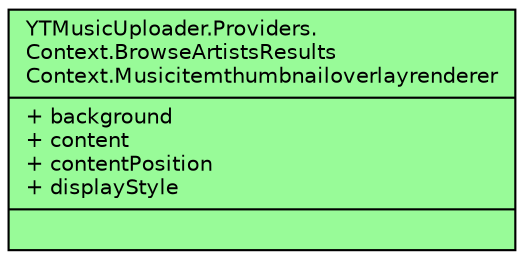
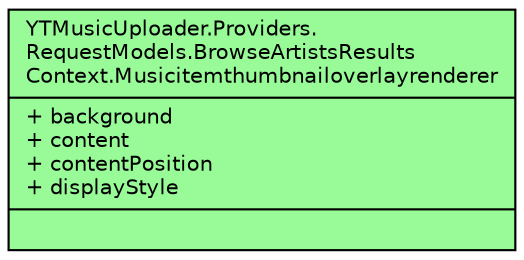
(181, 53) -> (221, 53)
